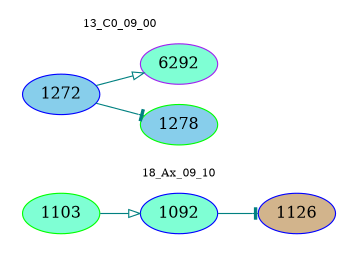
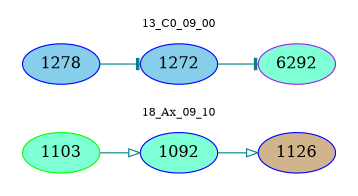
(114, 81) -> (235, 64)
(117, 109) -> (117, 64)
(179, 125) -> (61, 64)
(235, 213) -> (232, 153)
